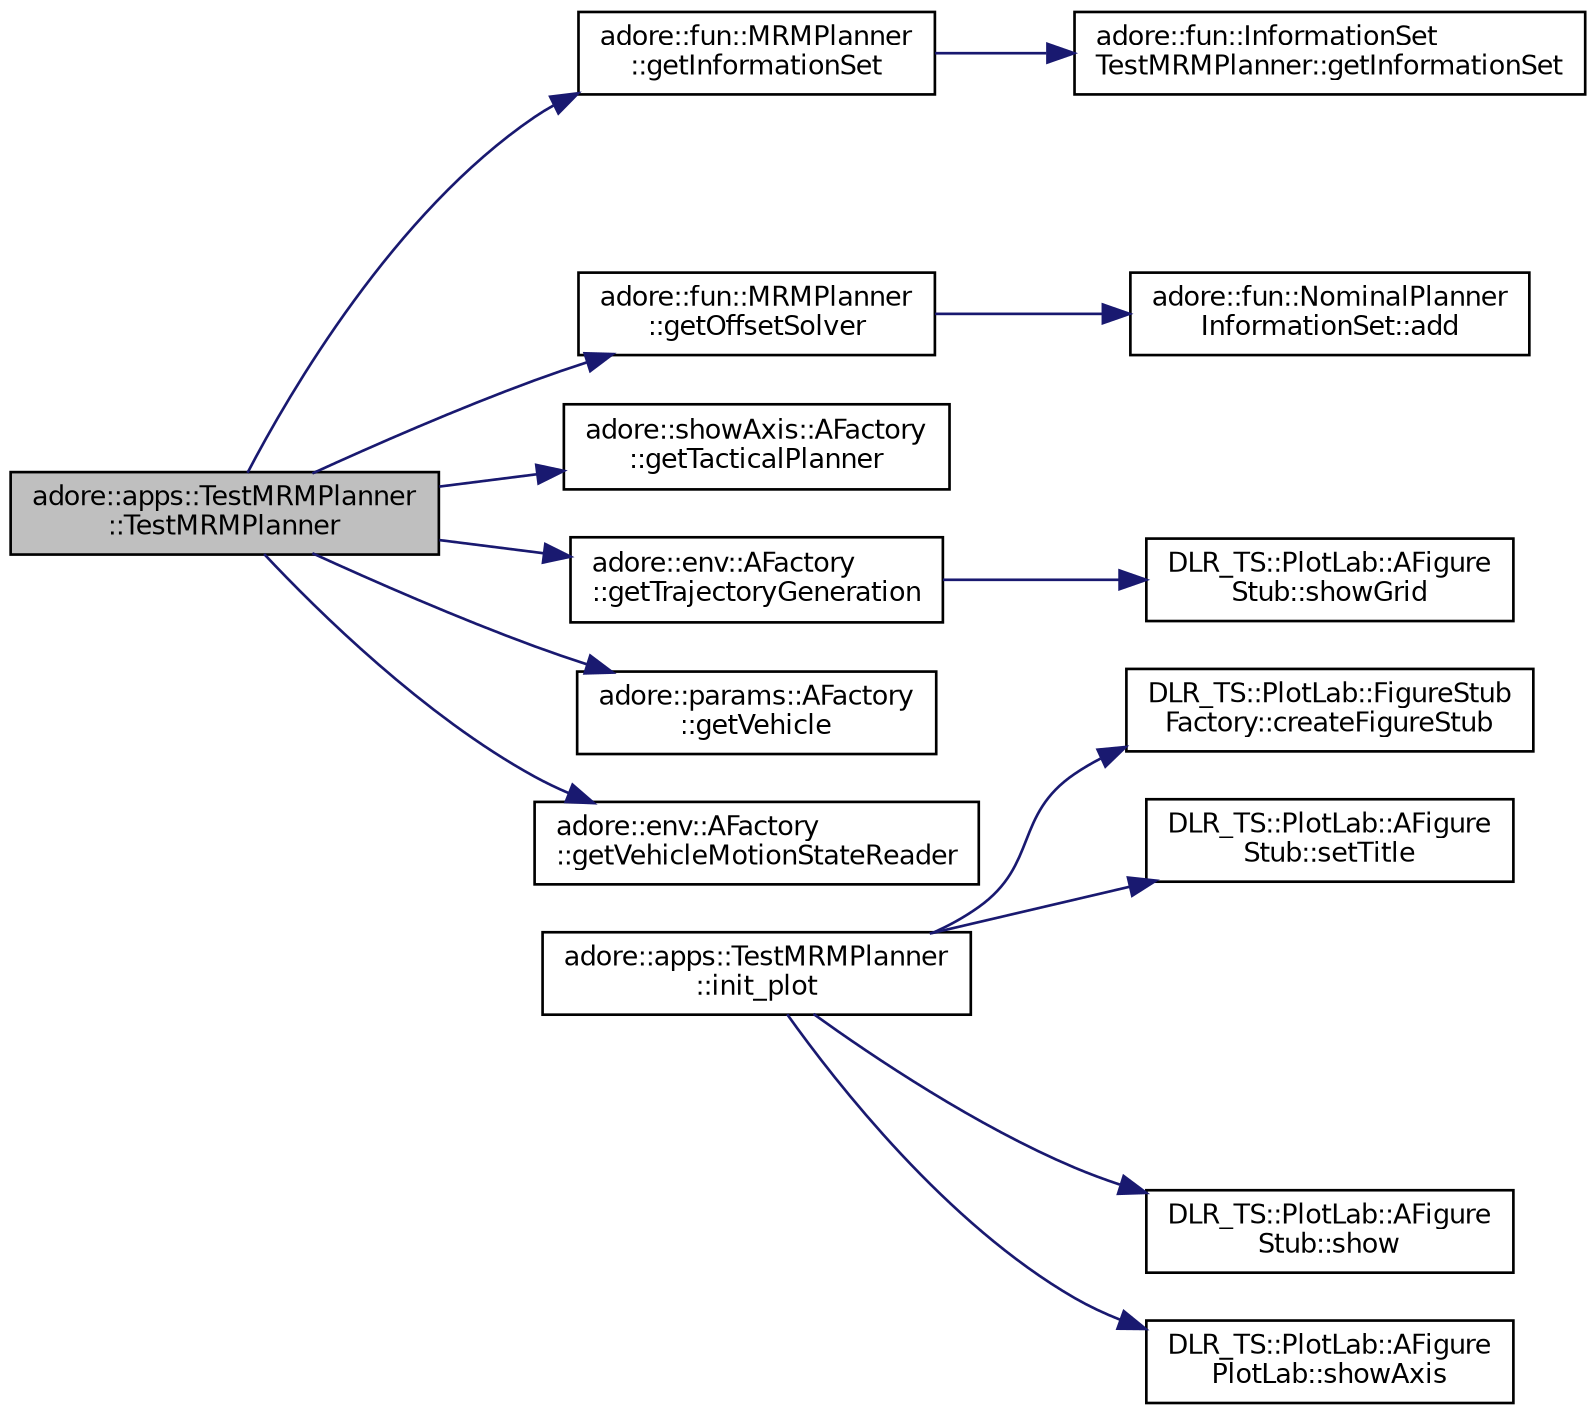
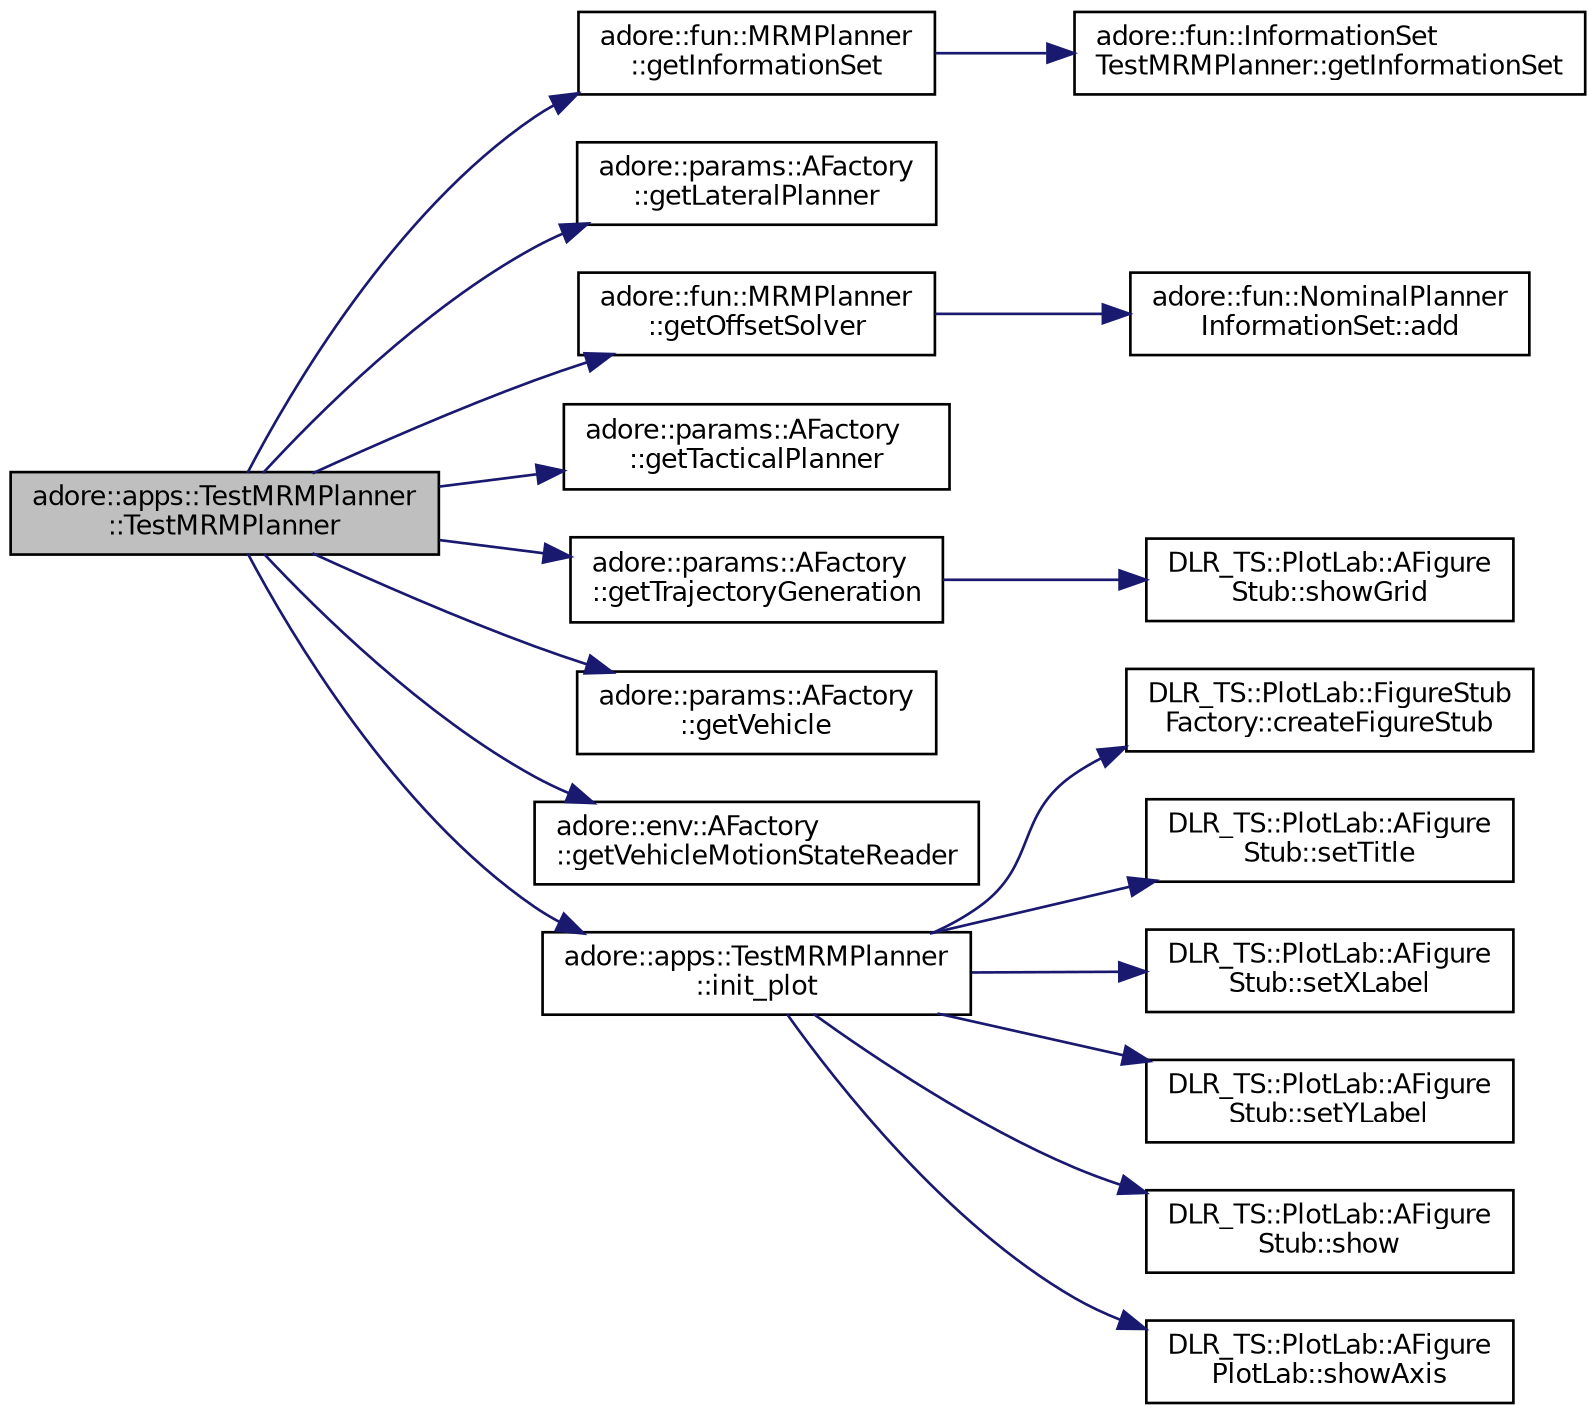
none -> (757, 184)
(757, 447) -> (757, 447)
(757, 580) -> (757, 580)
none -> (381, 757)
none -> (1330, 971)
none -> (1330, 1101)
